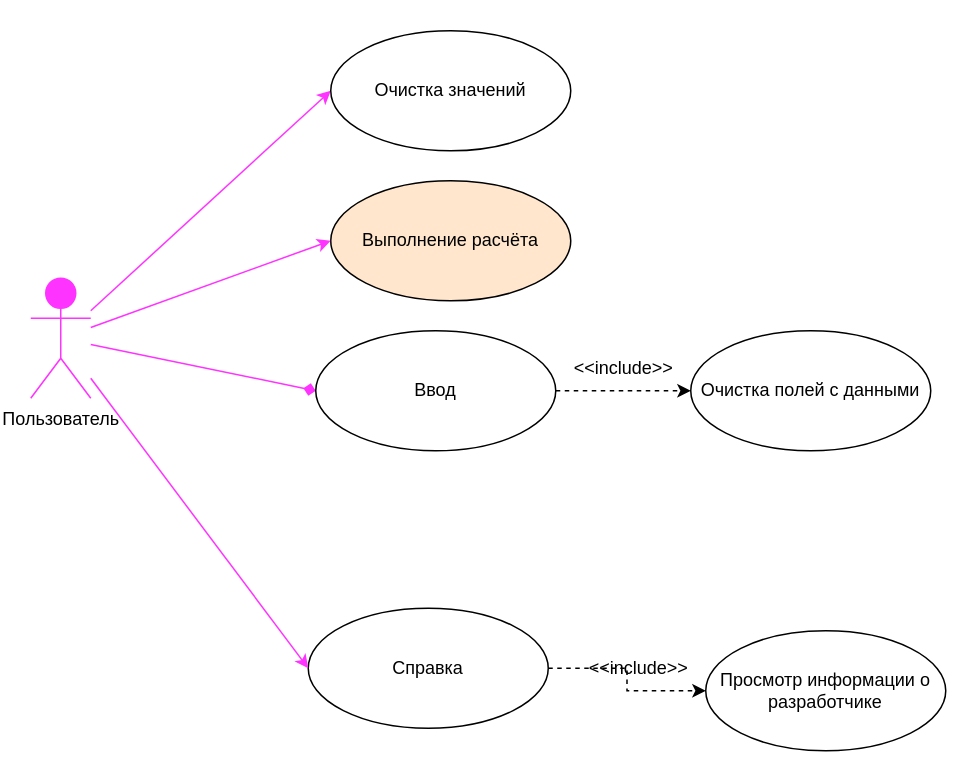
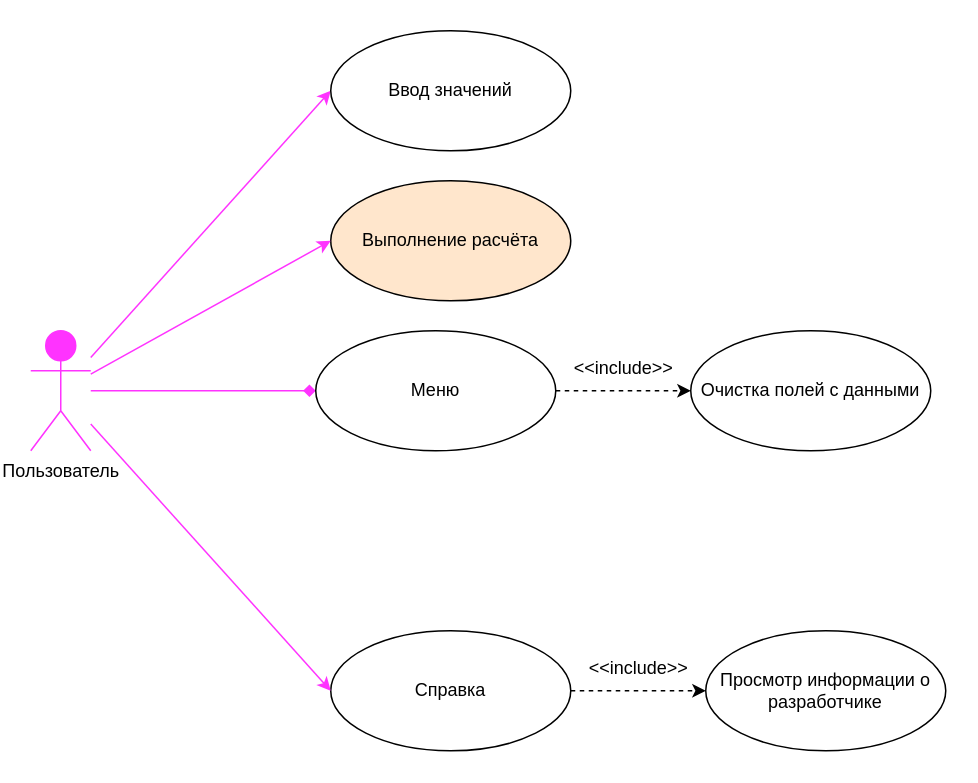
(451, 91) -> (451, 91)
(61, 338) -> (61, 391)
(436, 391) -> (436, 391)
(428, 668) -> (451, 691)
